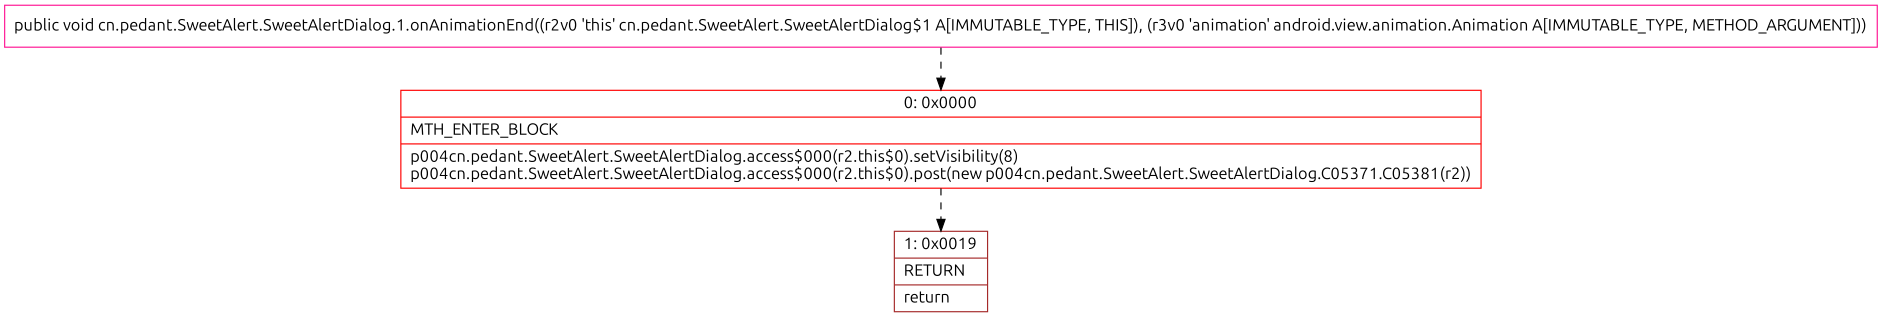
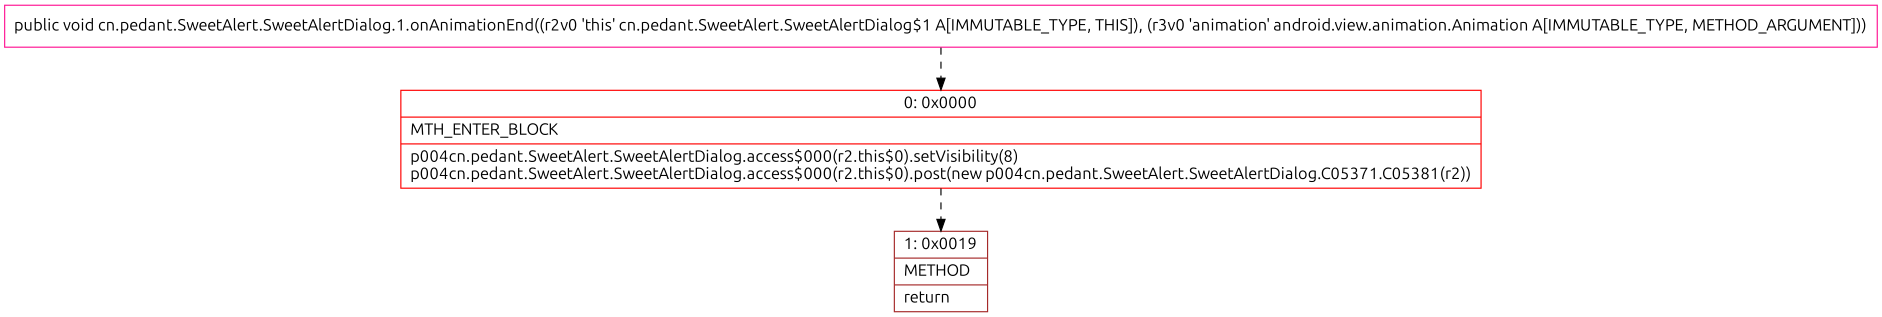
(935, 271) -> (937, 271)
